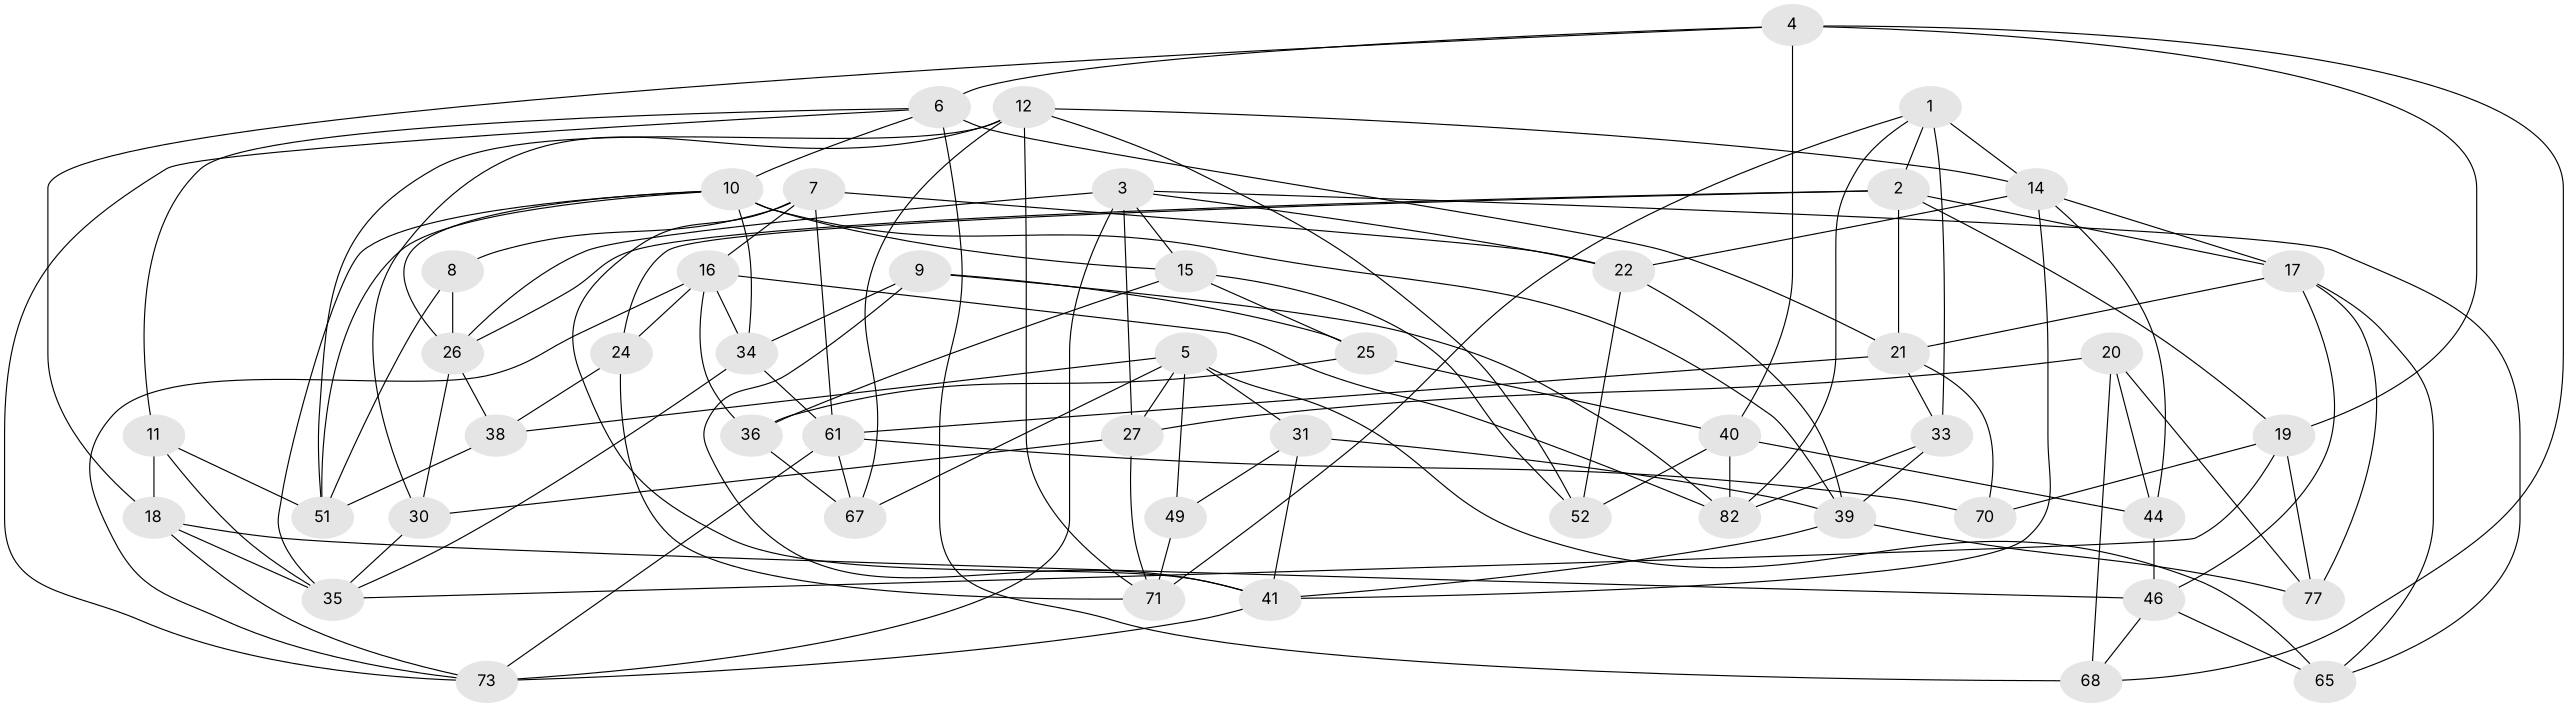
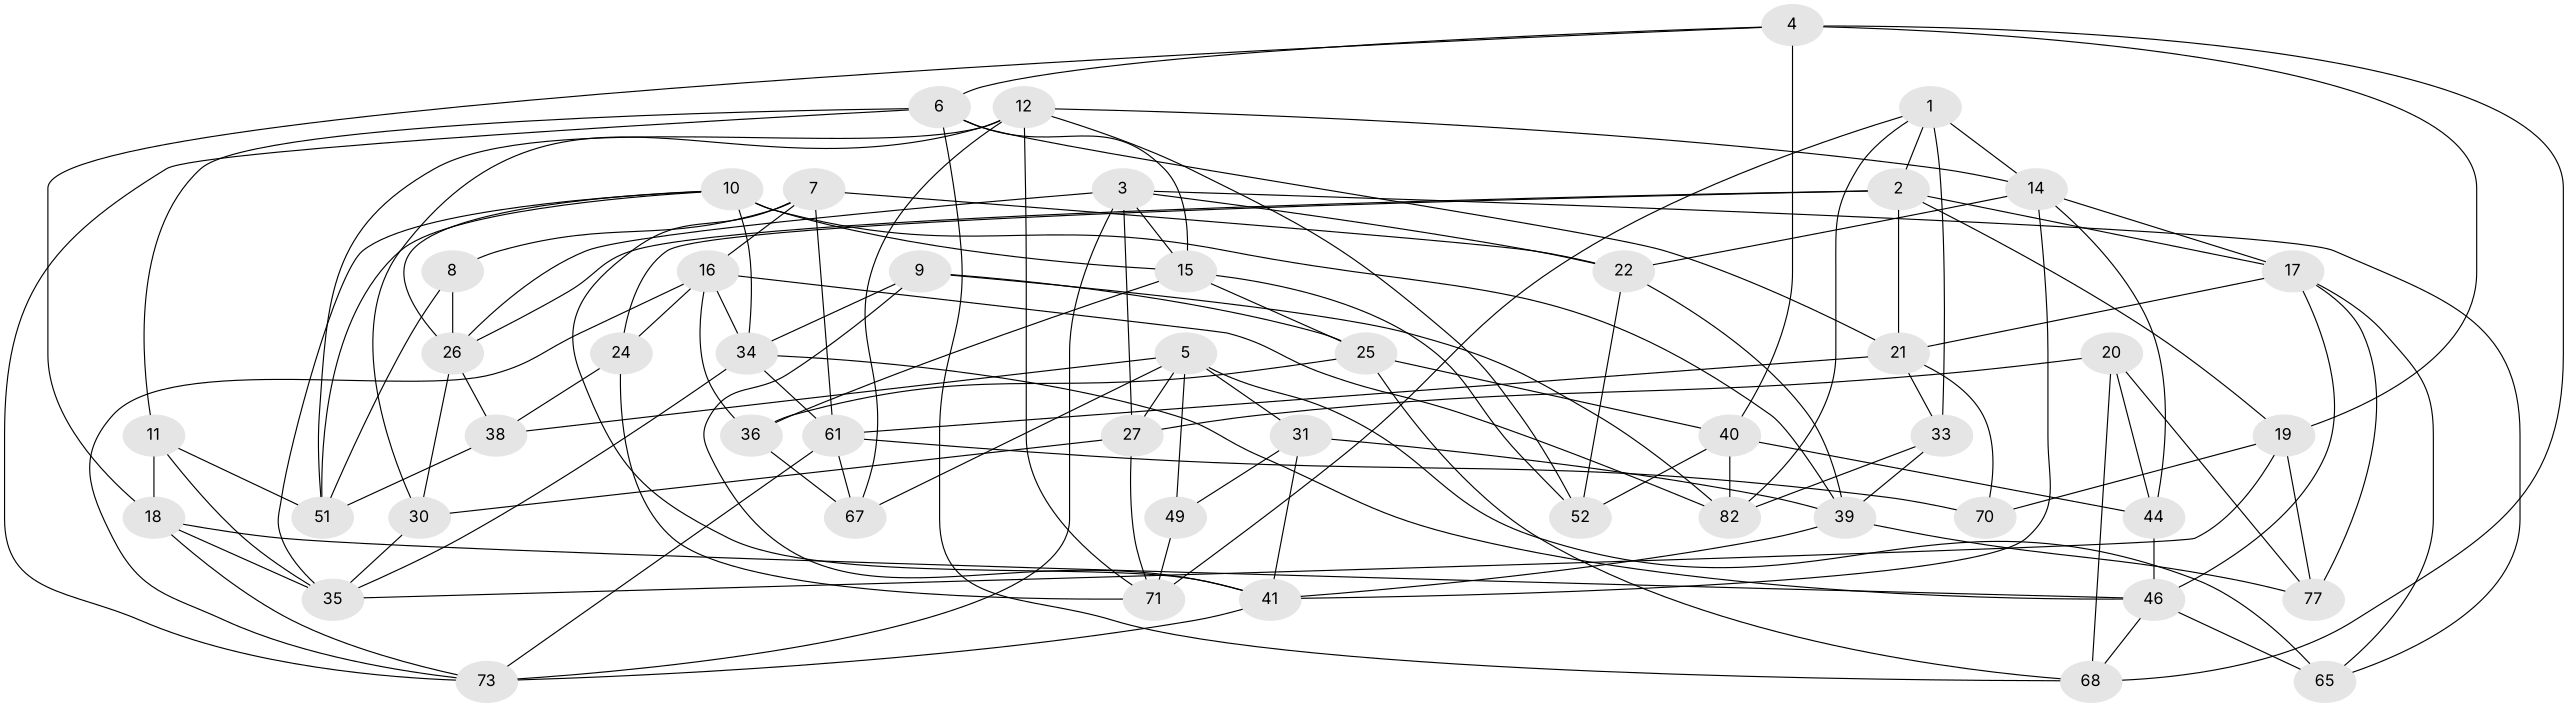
(806, 155) -> (1089, 136)
none -> (1438, 530)
none -> (1681, 602)
